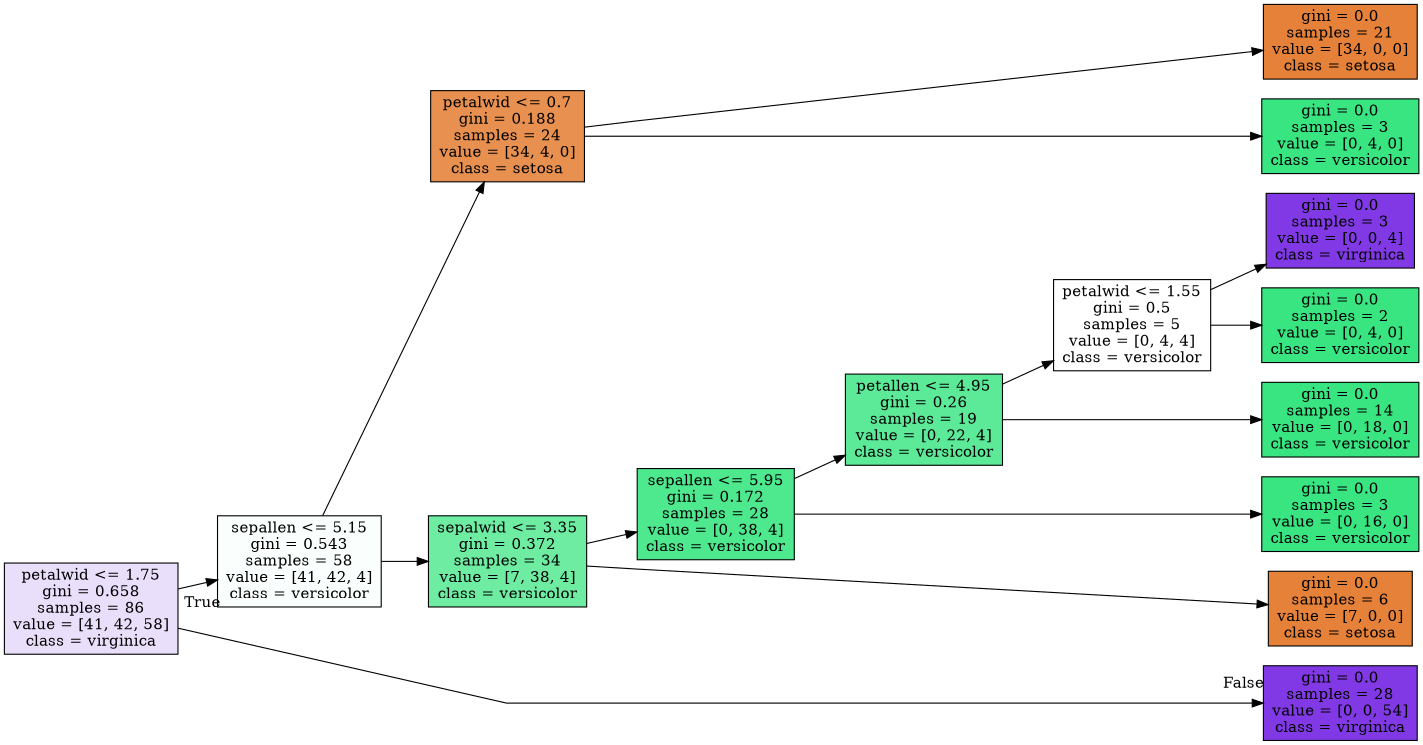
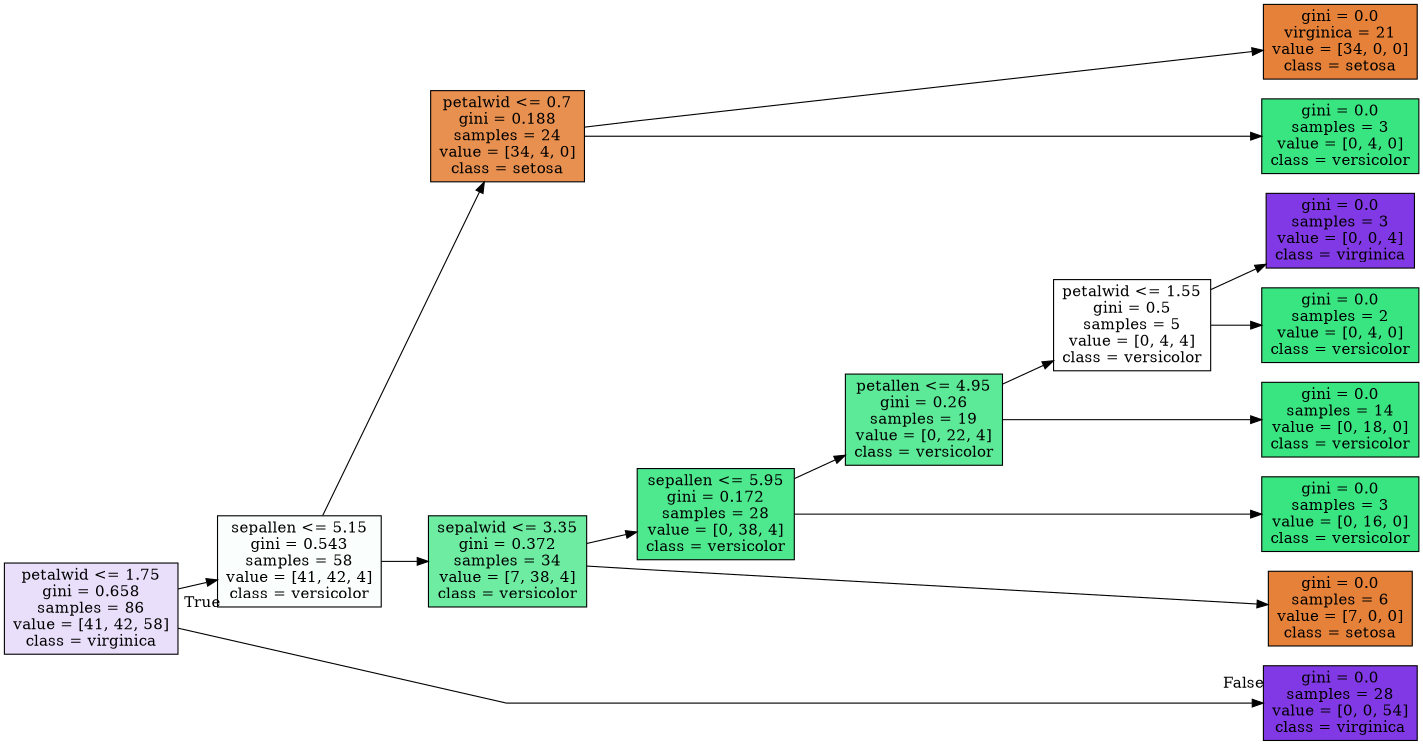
(1340, 42) -> (1340, 42)
